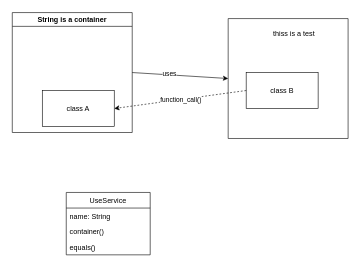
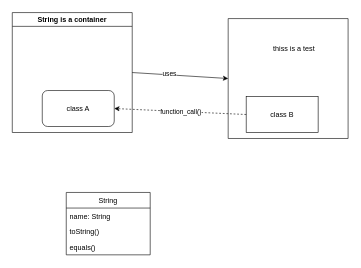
(294, 33) -> (294, 48)
(282, 90) -> (282, 114)
(78, 108) -> (78, 108)
(108, 200) -> (108, 200)
(91, 232) -> (89, 232)
